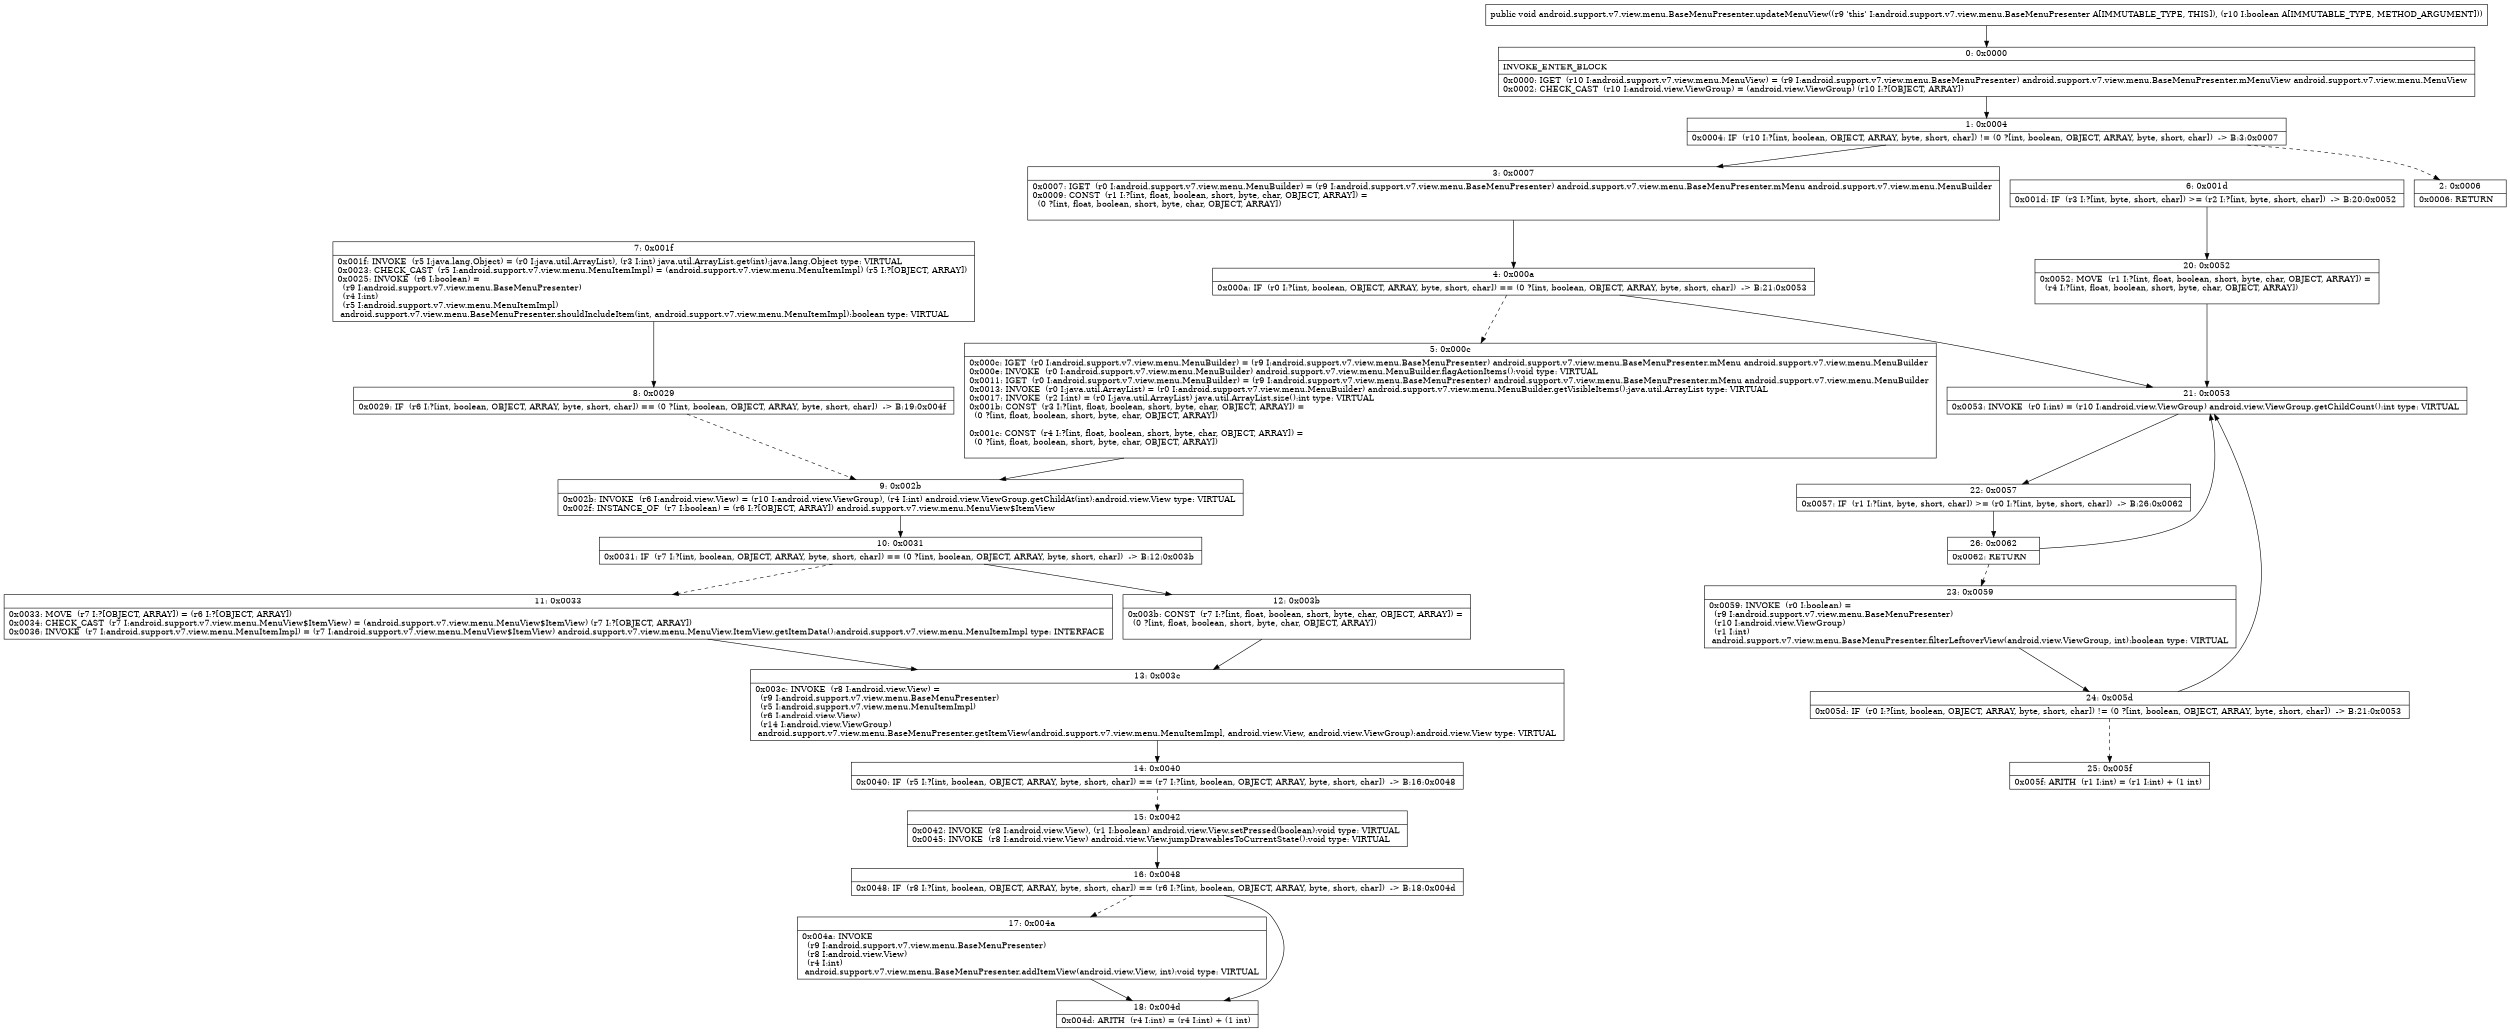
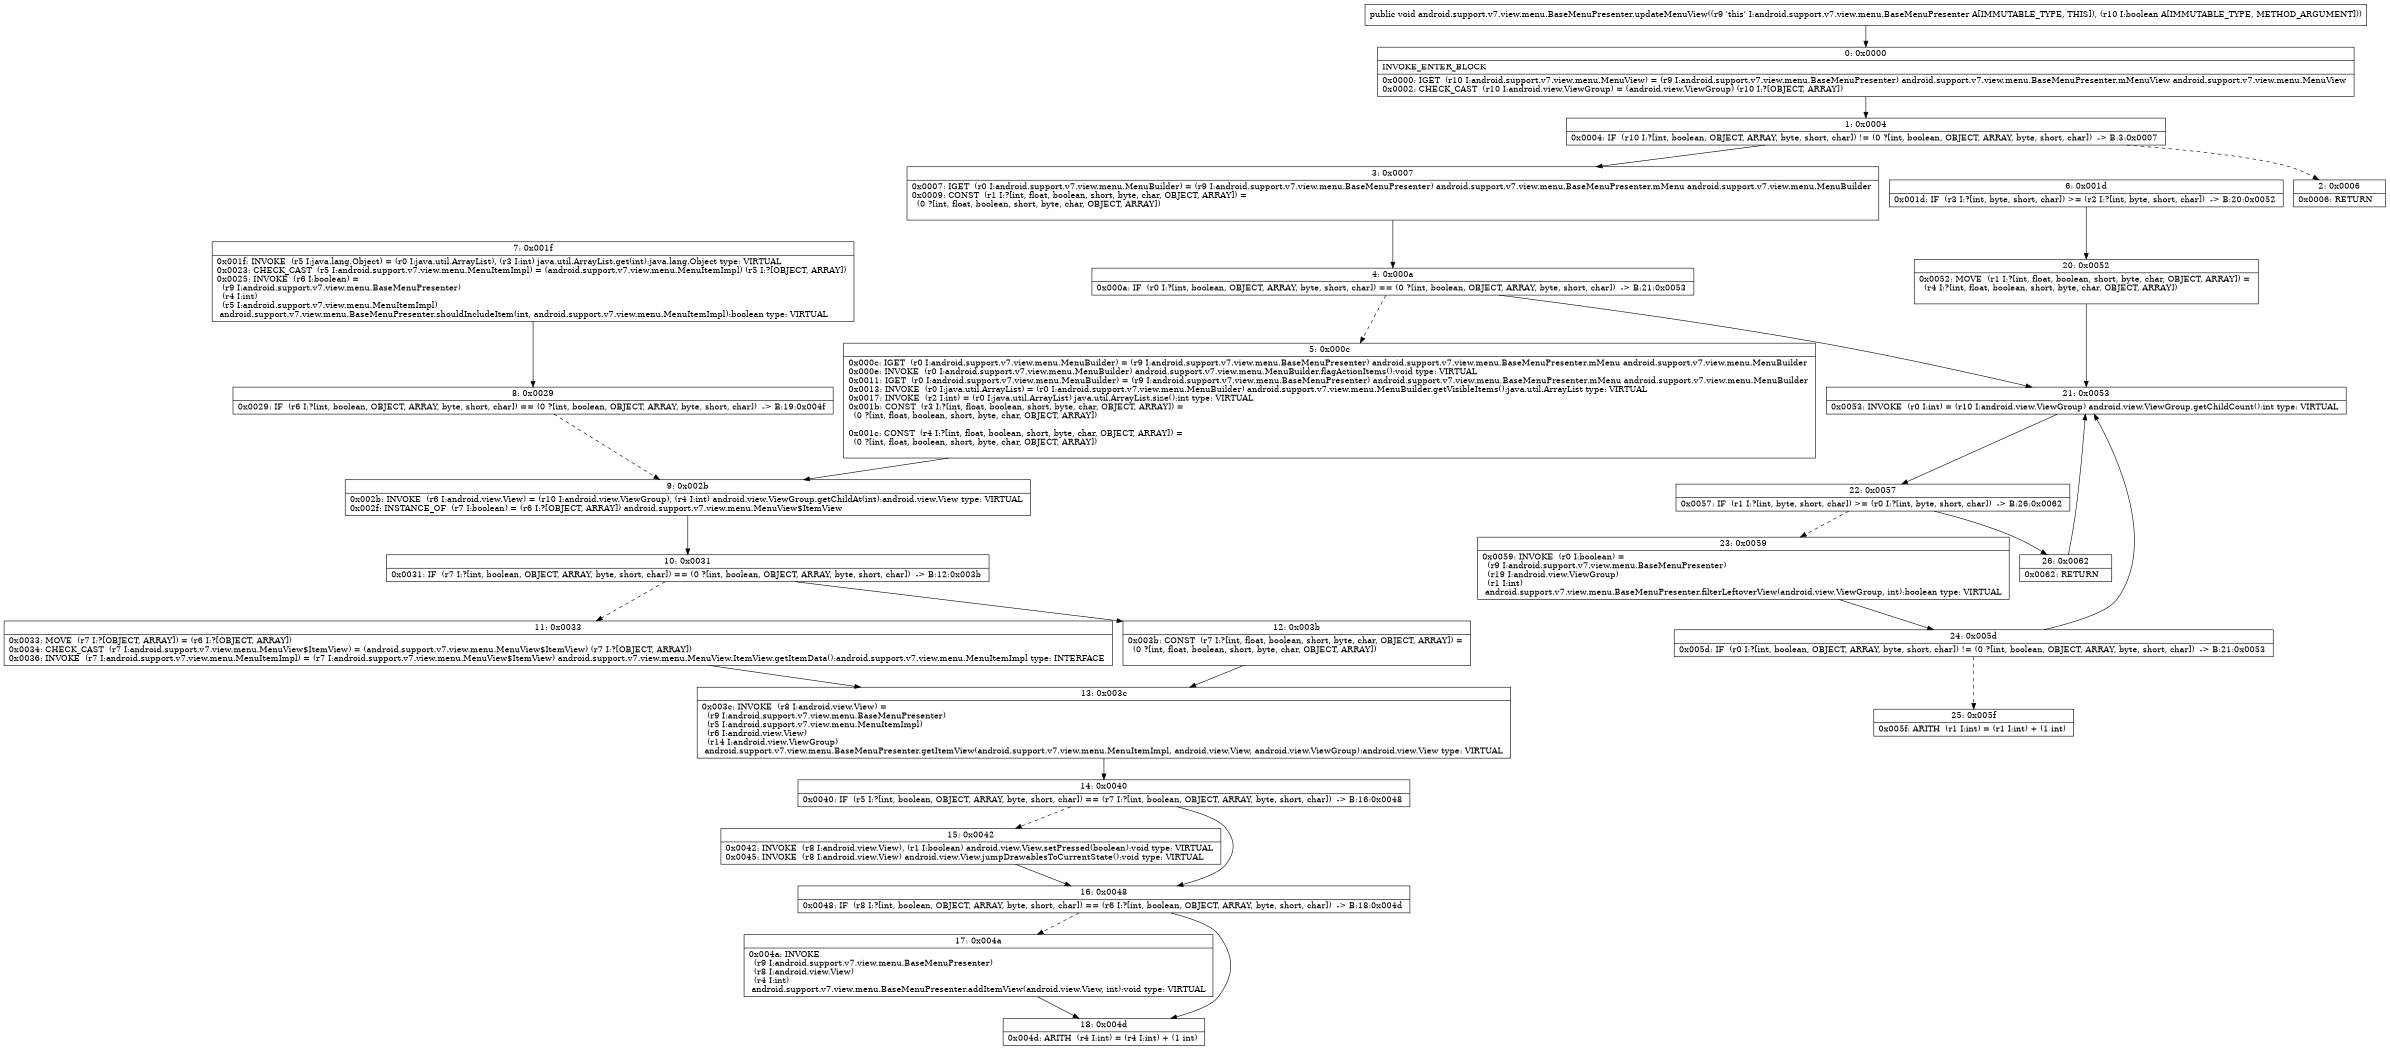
(1986, 572) -> (1827, 523)
(1777, 623) -> (1551, 575)
none -> (1233, 843)
